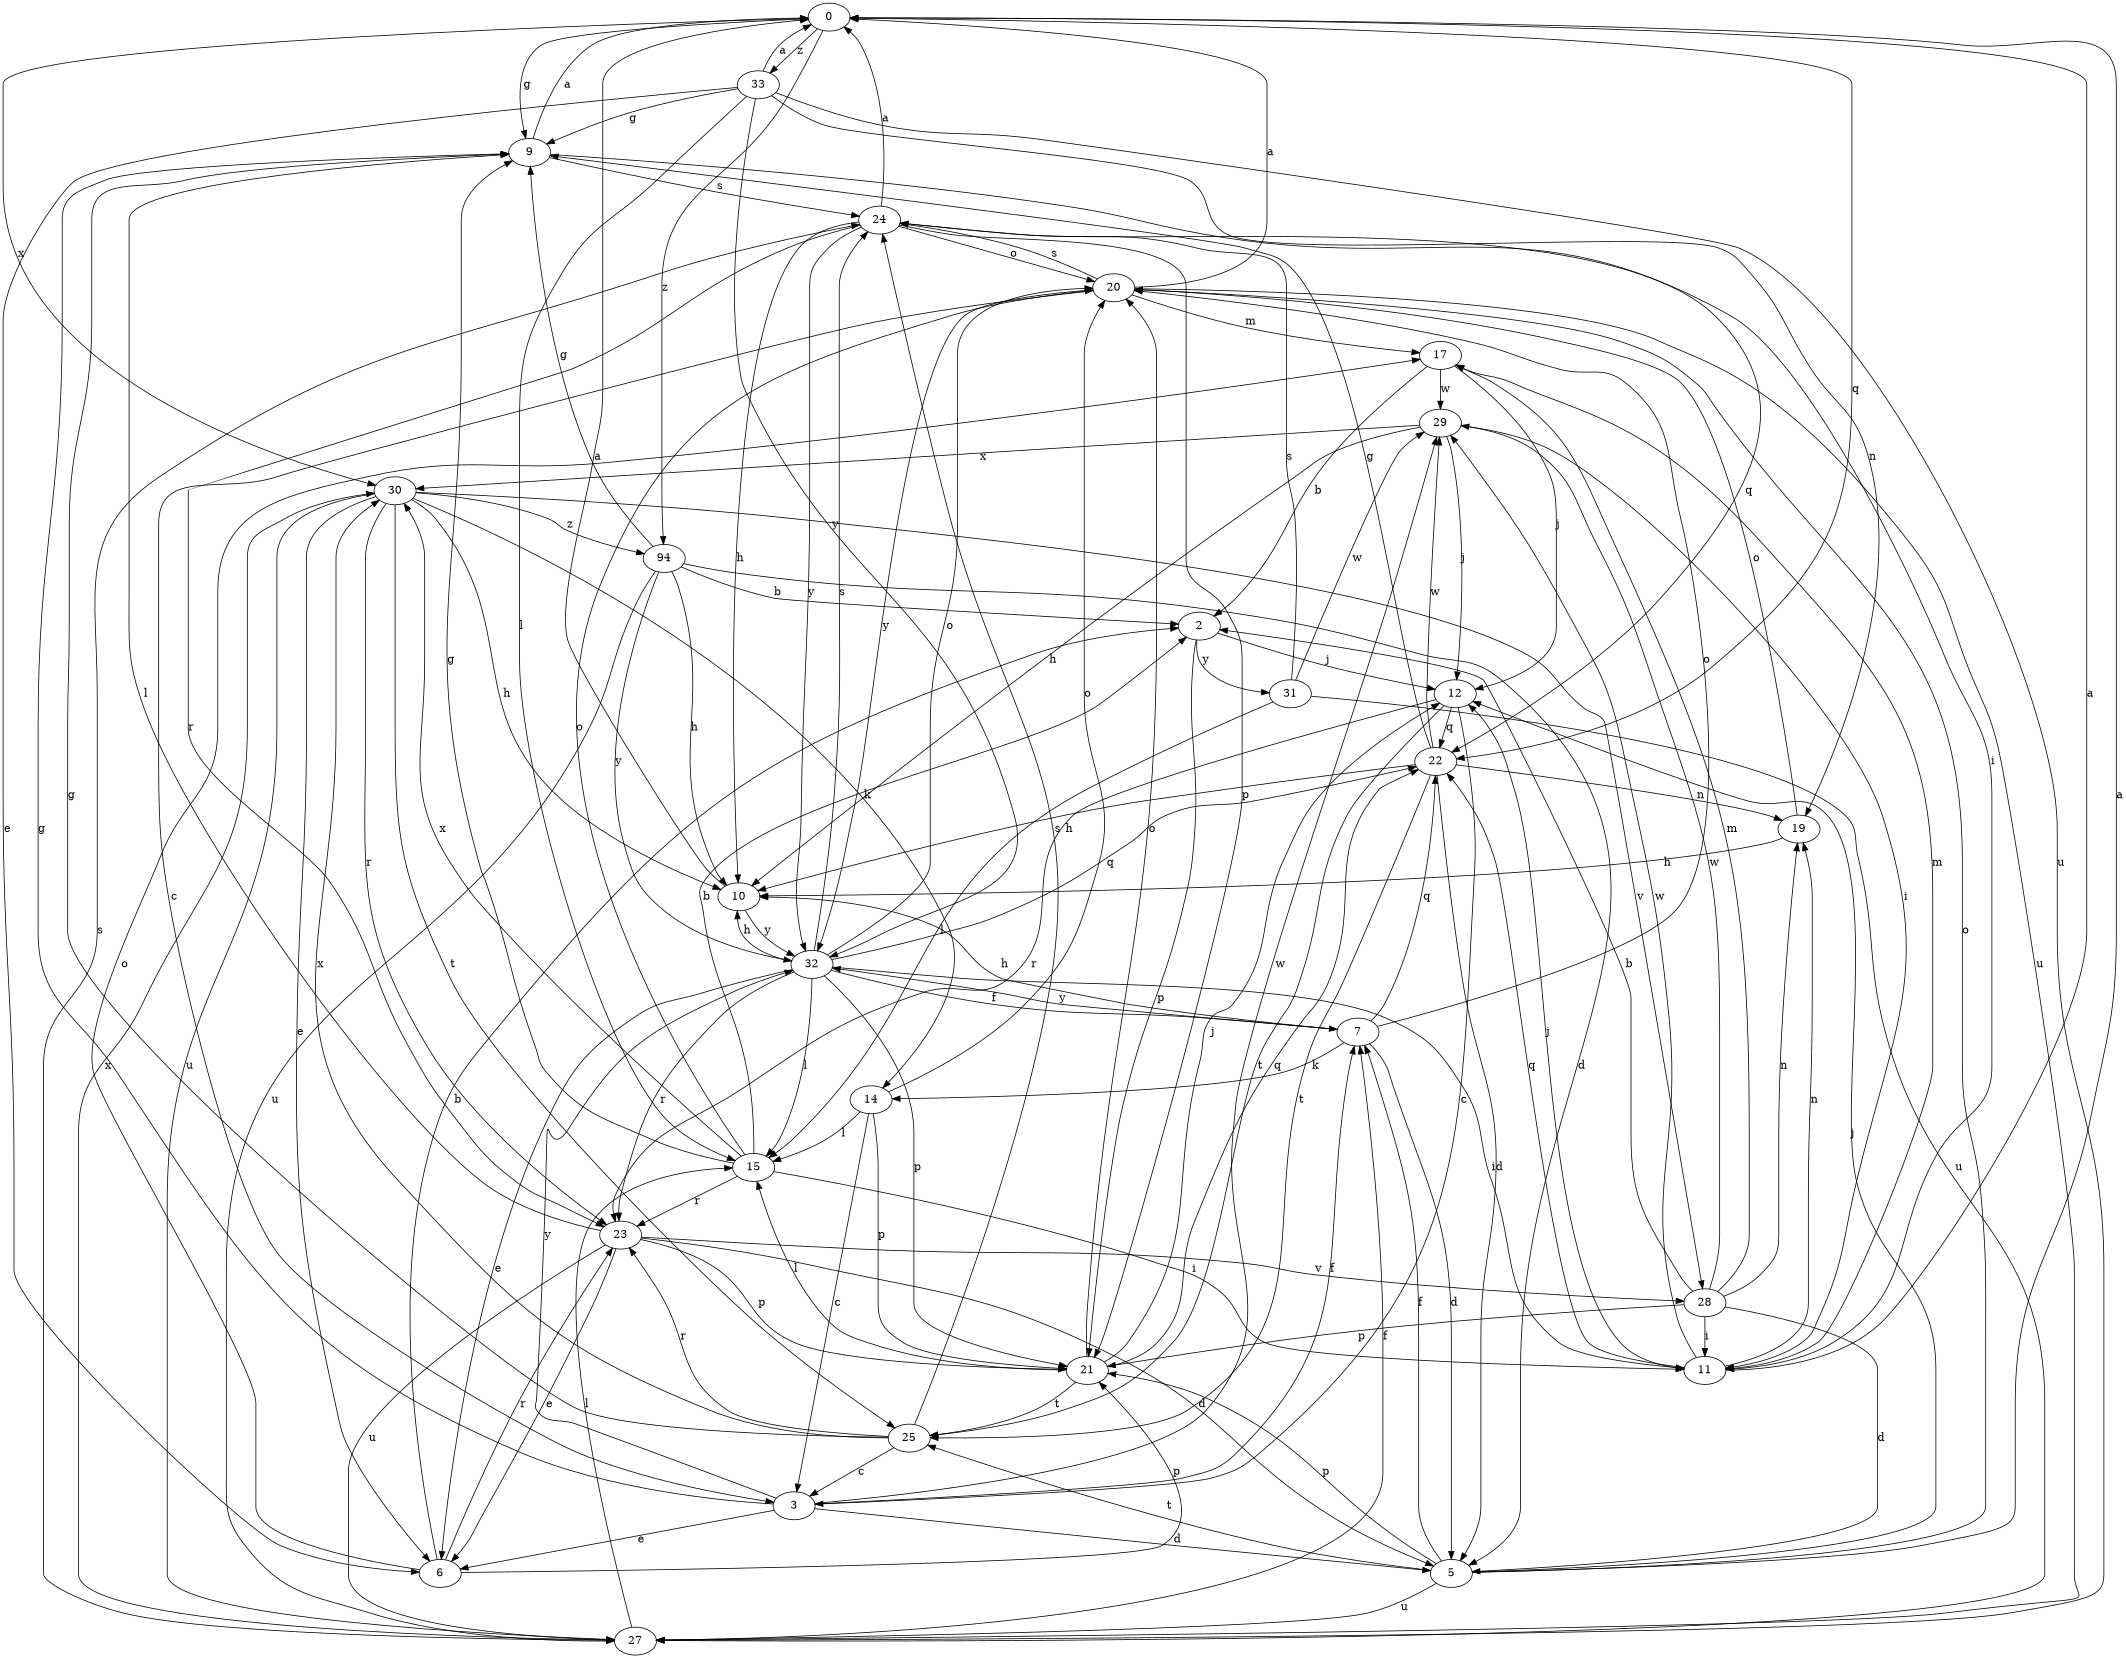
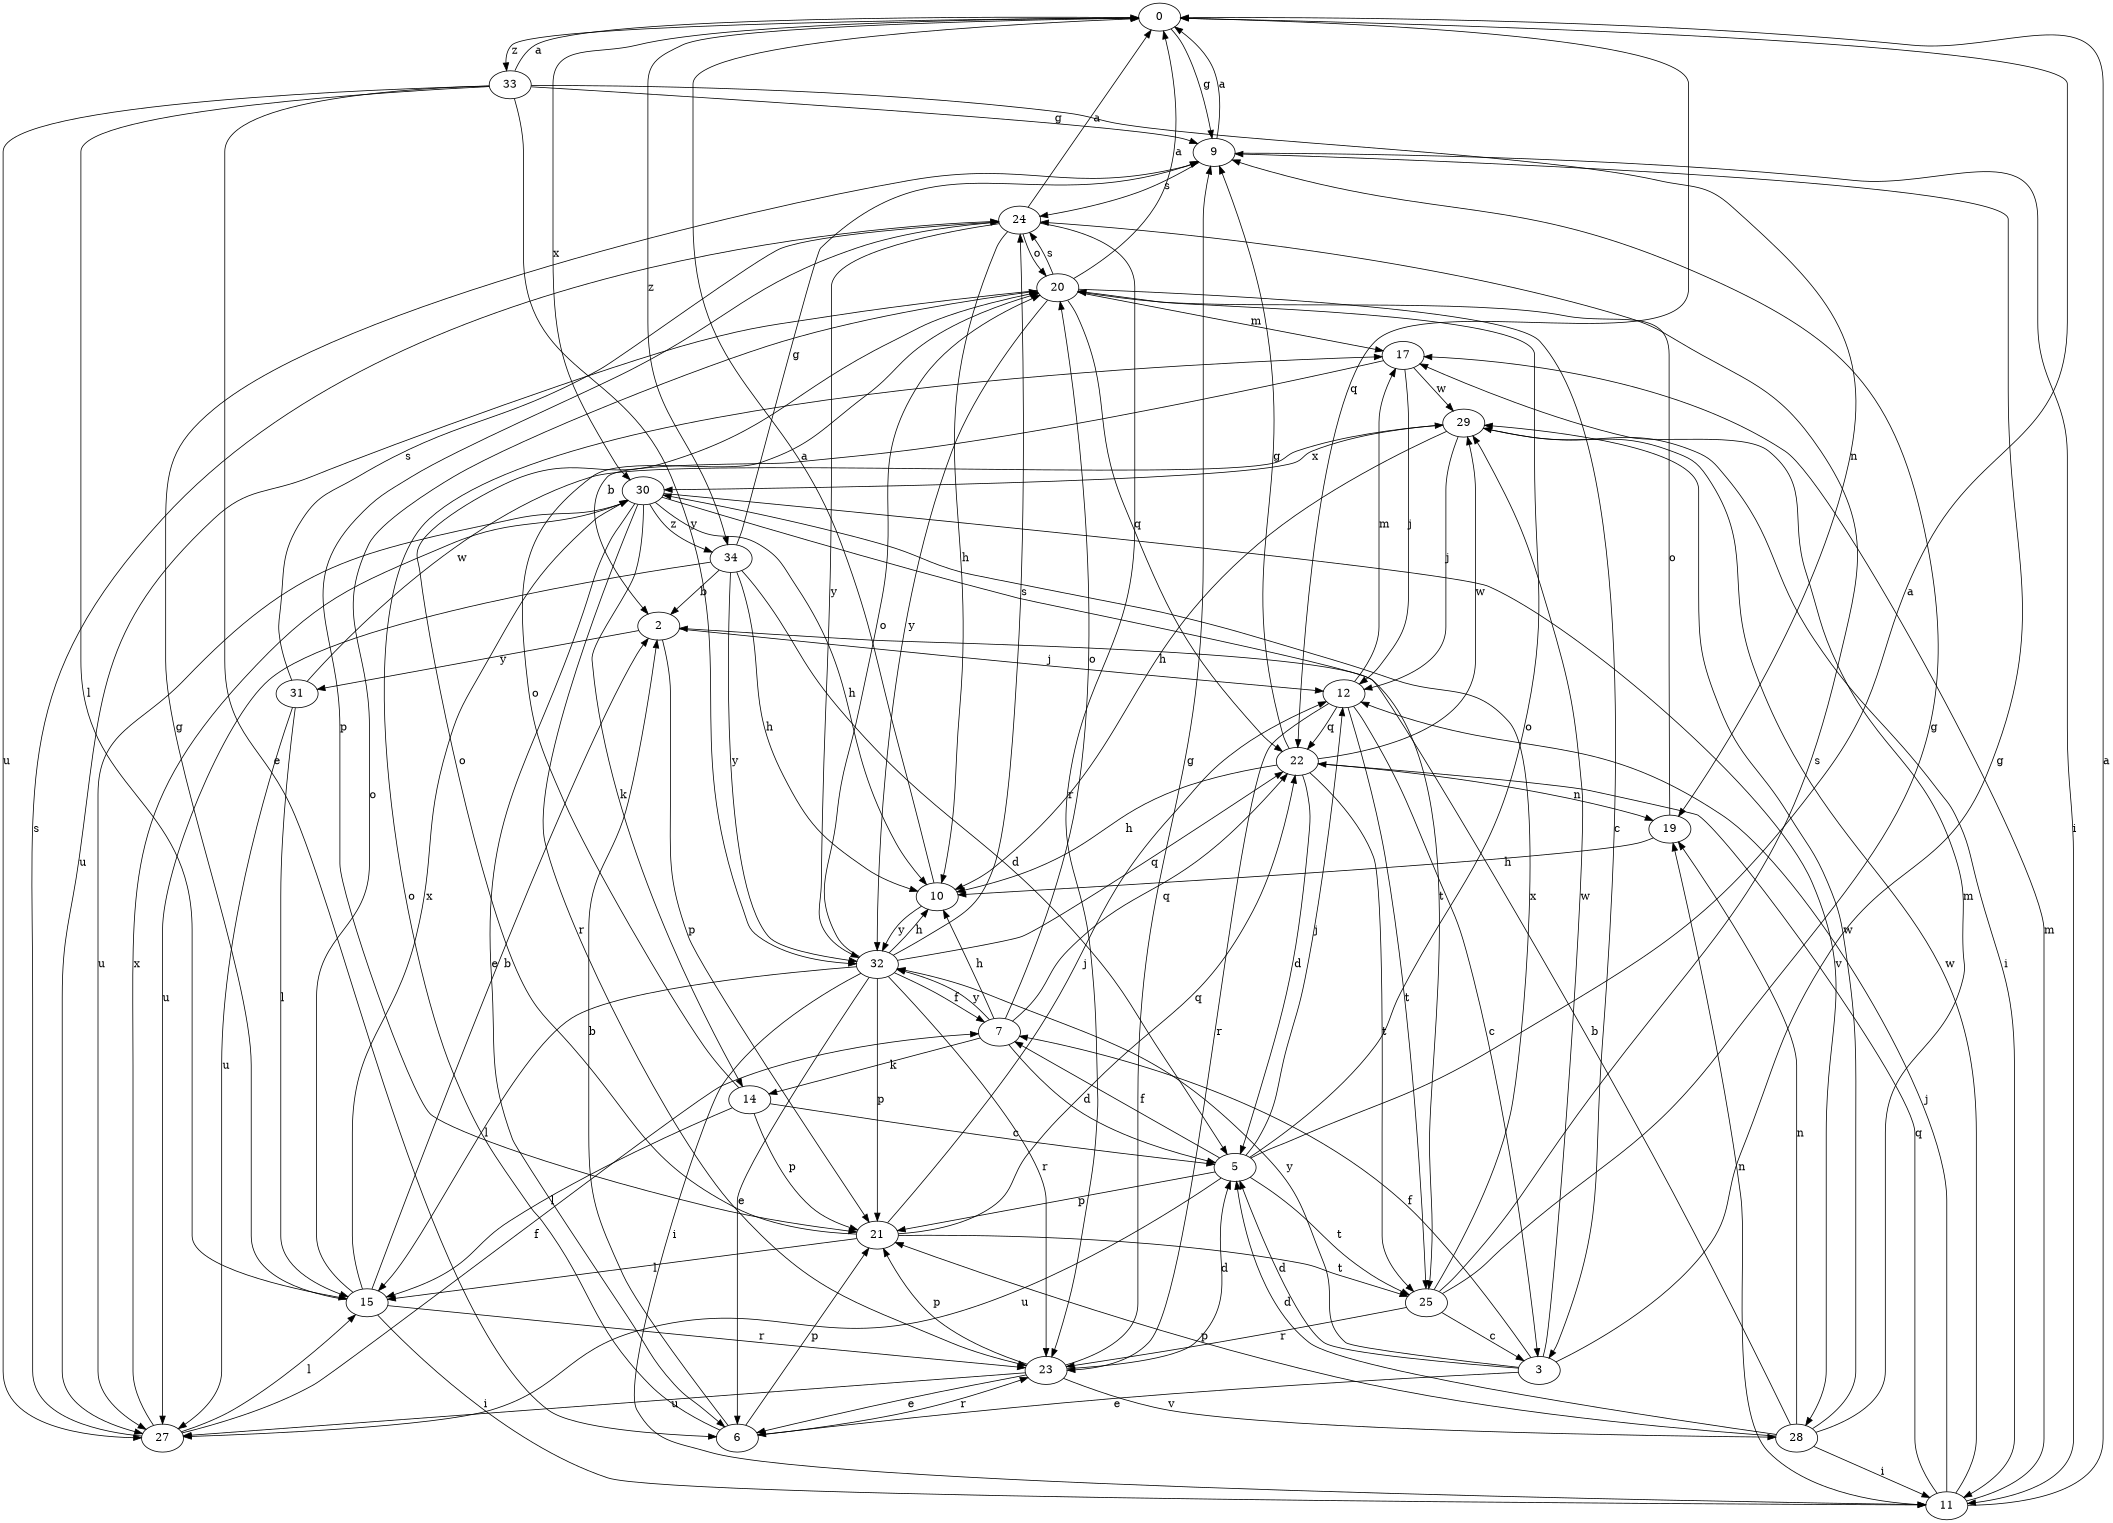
(1698, 305) -> (1143, 551)
none -> (1379, 531)
(664, 558) -> (731, 558)
(146, 694) -> (1191, 761)
(833, 1299) -> (988, 1136)
